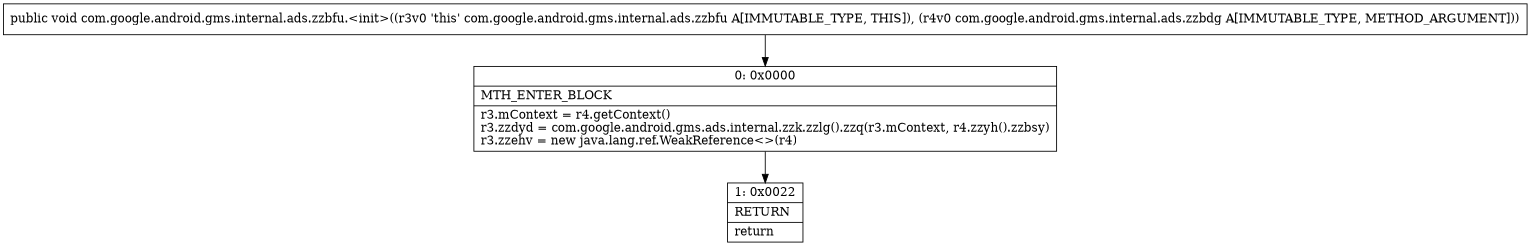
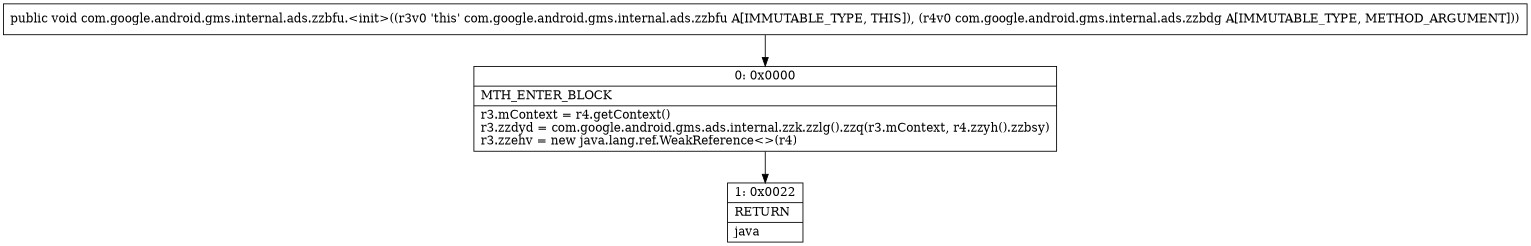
(754, 232) -> (747, 232)
